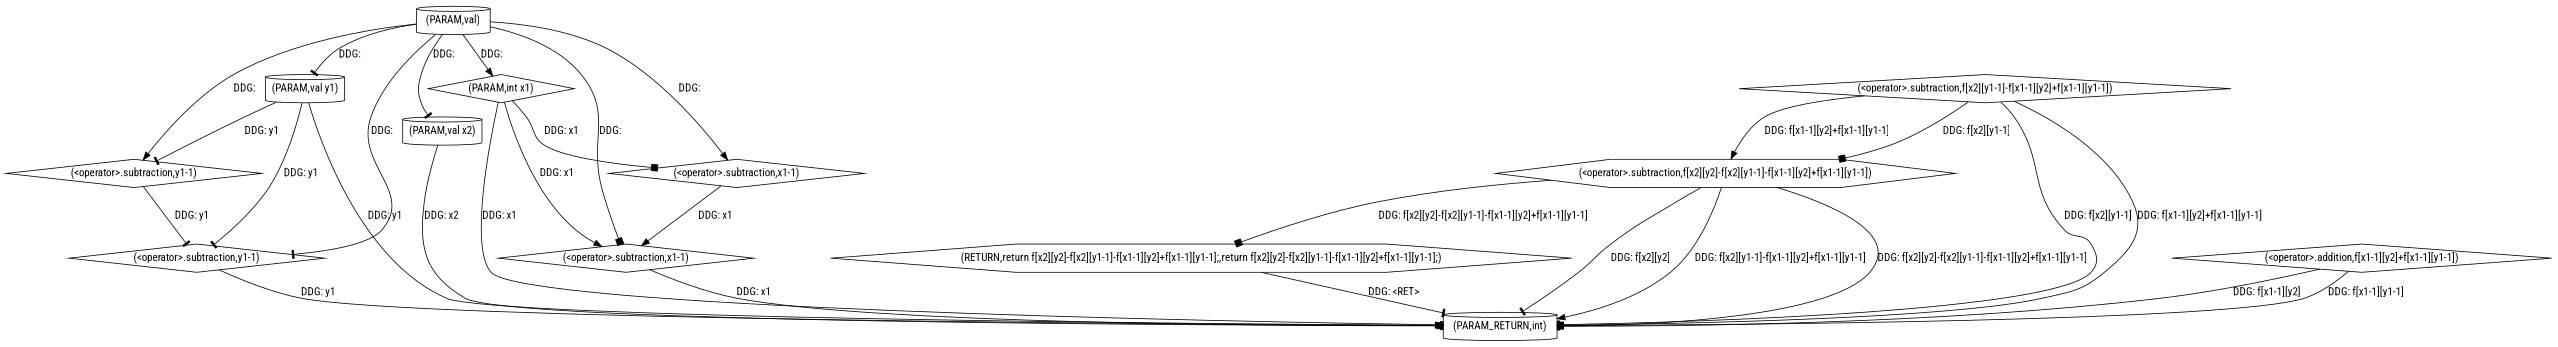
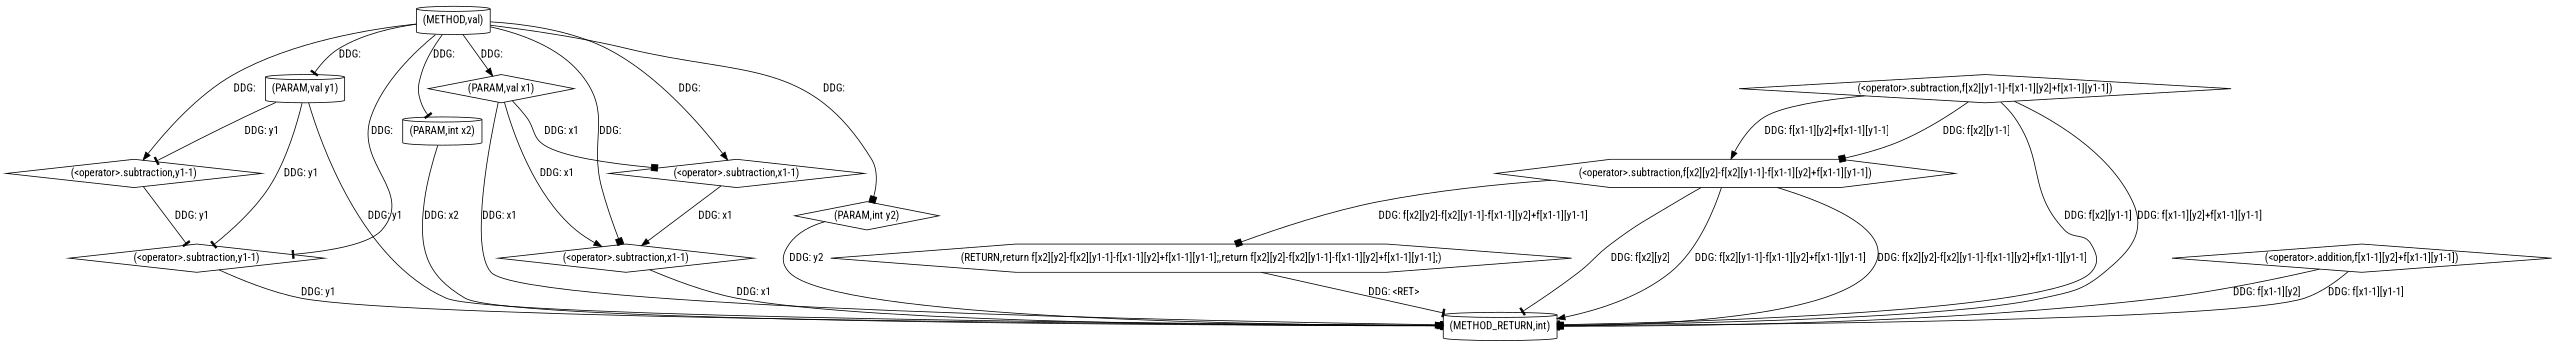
(453, 20) -> (453, 20)
(501, 89) -> (501, 89)
(442, 131) -> (442, 131)
none -> (867, 216)
(1500, 326) -> (1500, 326)
